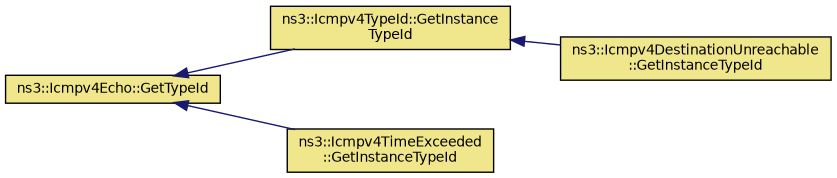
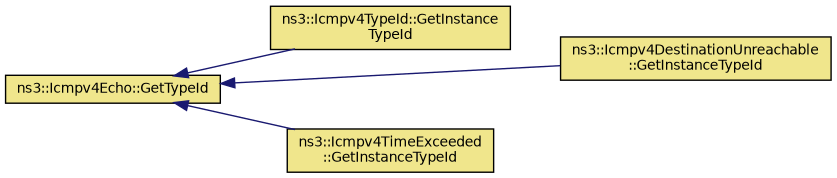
(543, 43) -> (398, 74)
